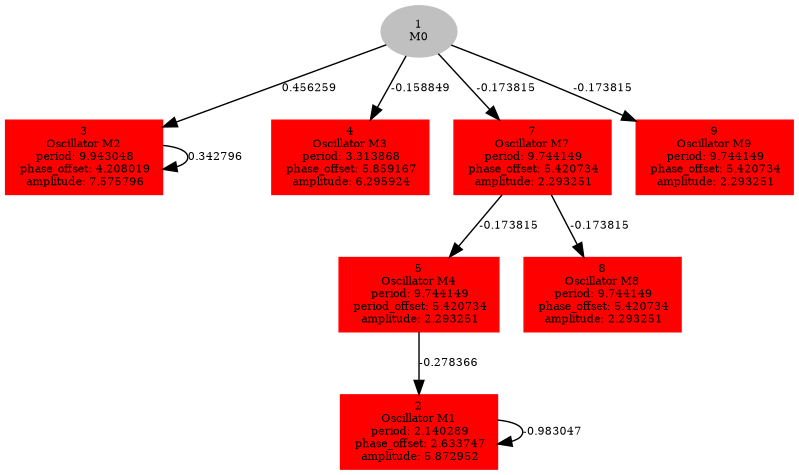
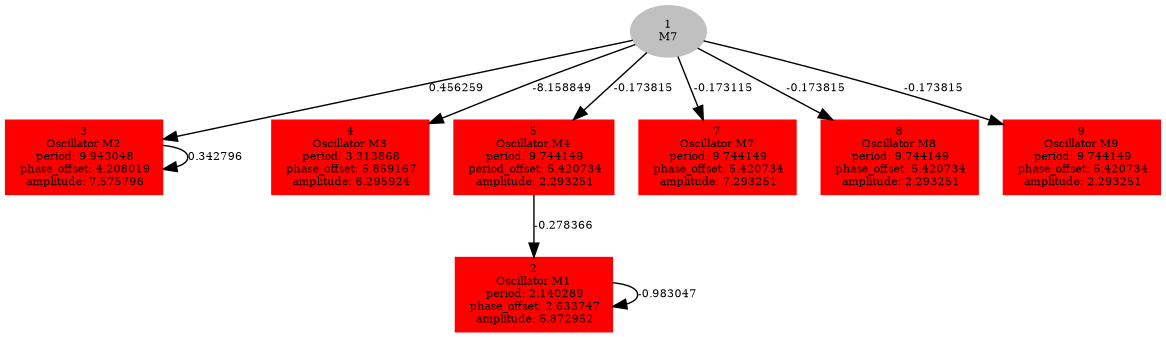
(419, 37) -> (668, 37)
(423, 89) -> (564, 89)
(508, 89) -> (725, 89)
(533, 182) -> (718, 182)
(564, 220) -> (759, 80)
(480, 221) -> (615, 81)
